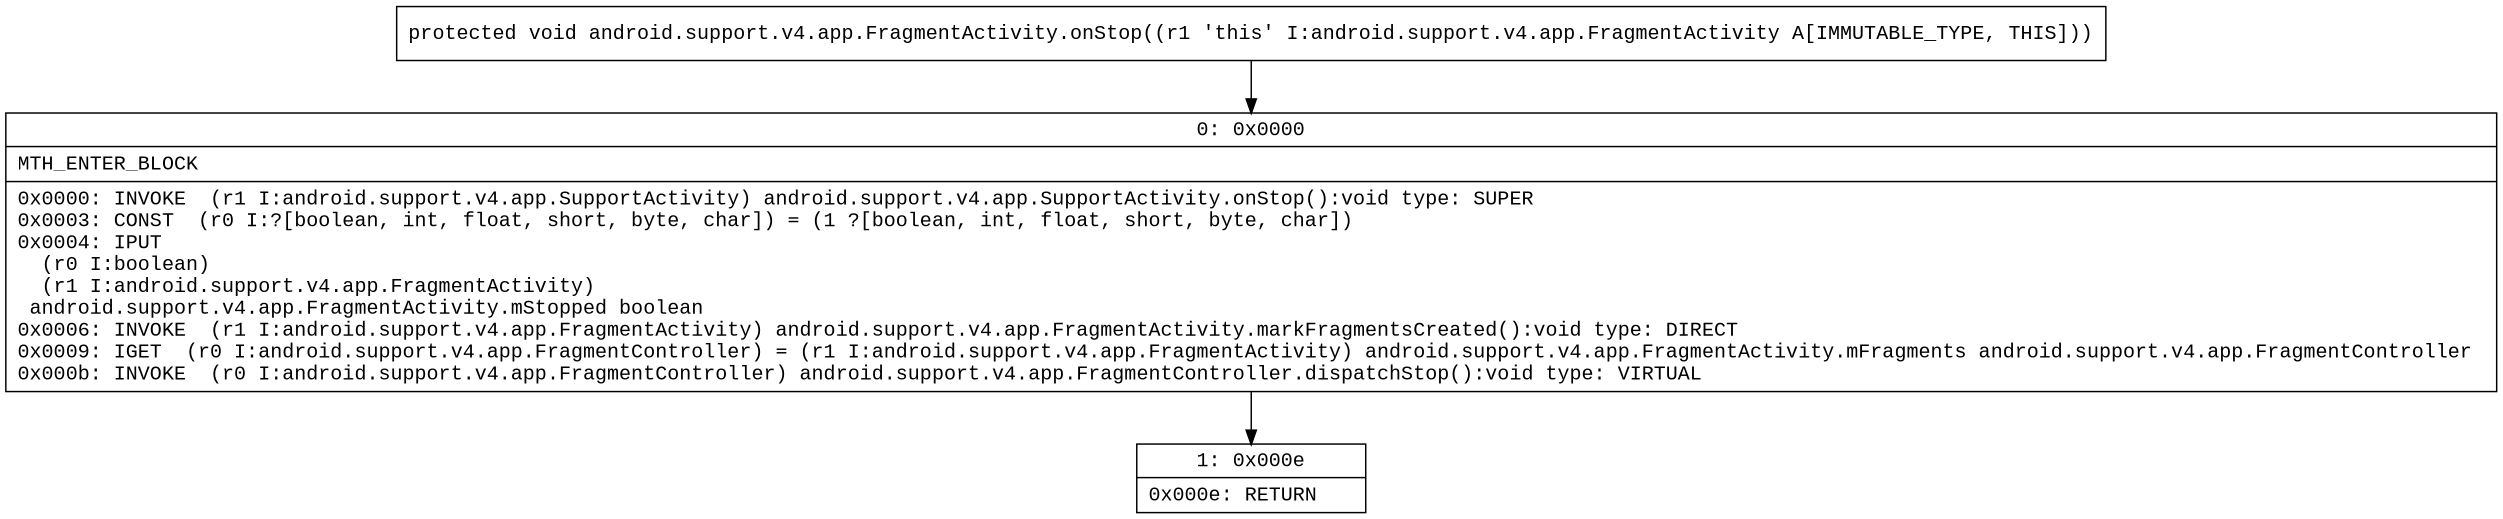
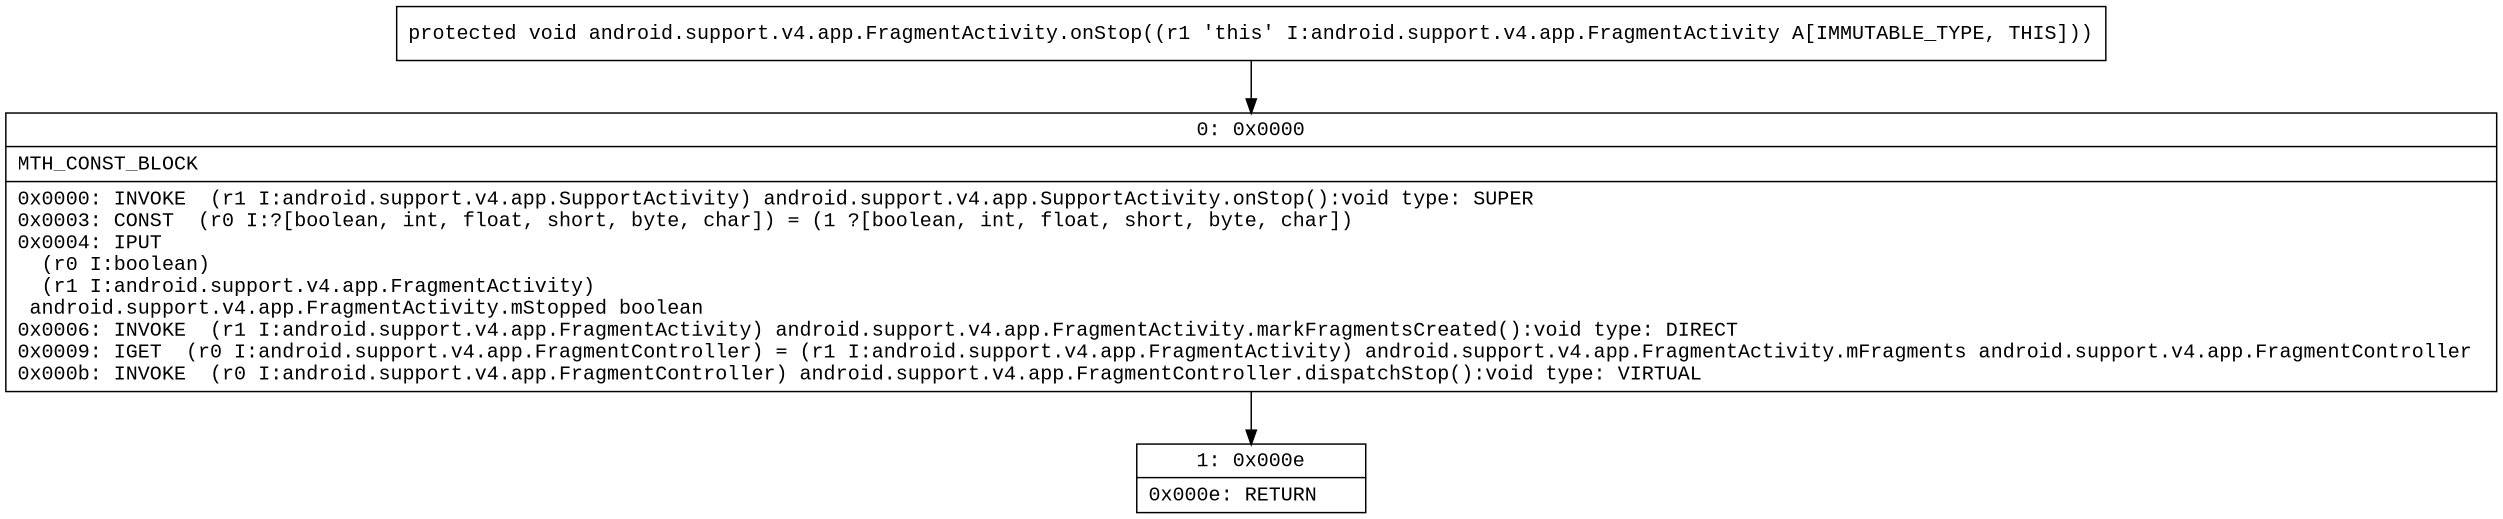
(108, 163) -> (108, 163)
